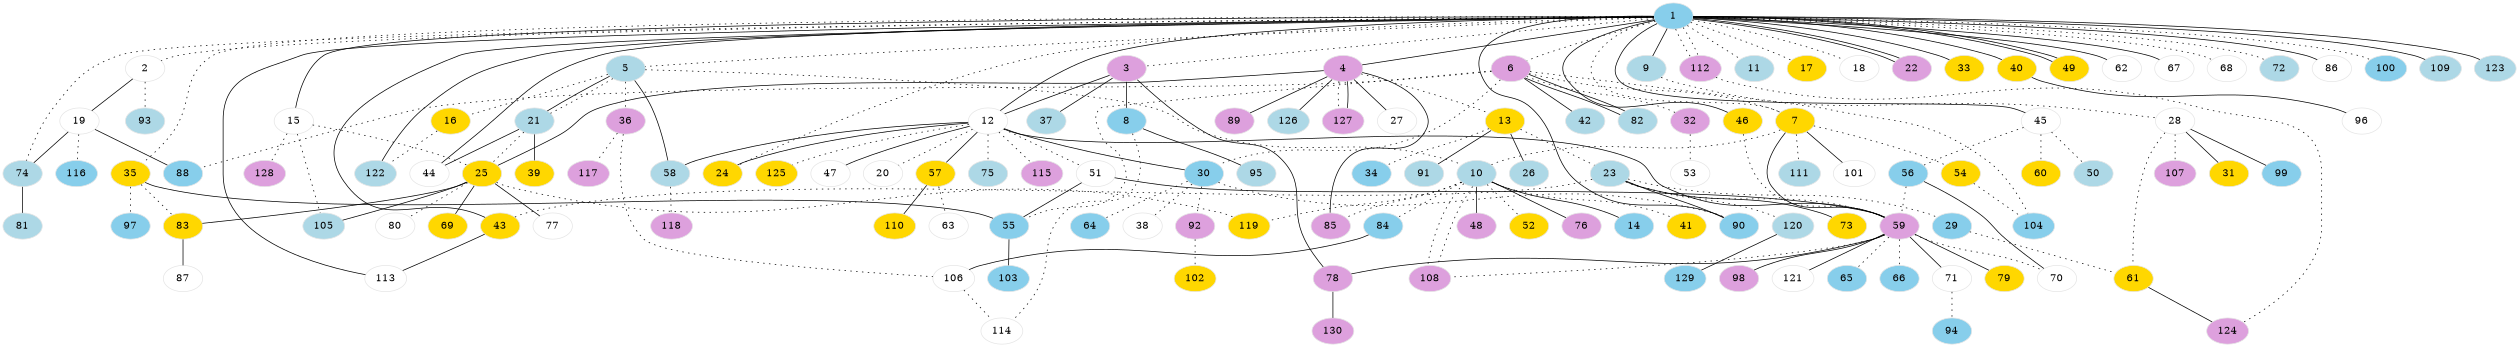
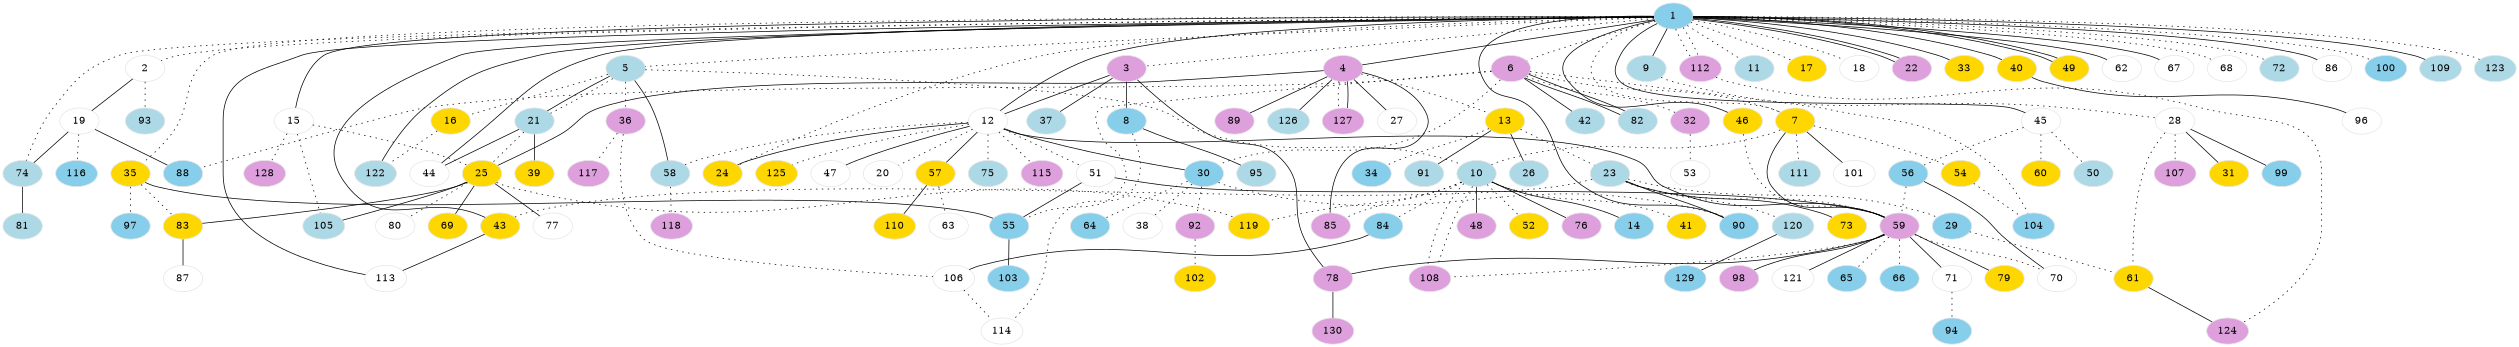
(2285, 33) -> (2285, 33)
(825, 134) -> (825, 134)
